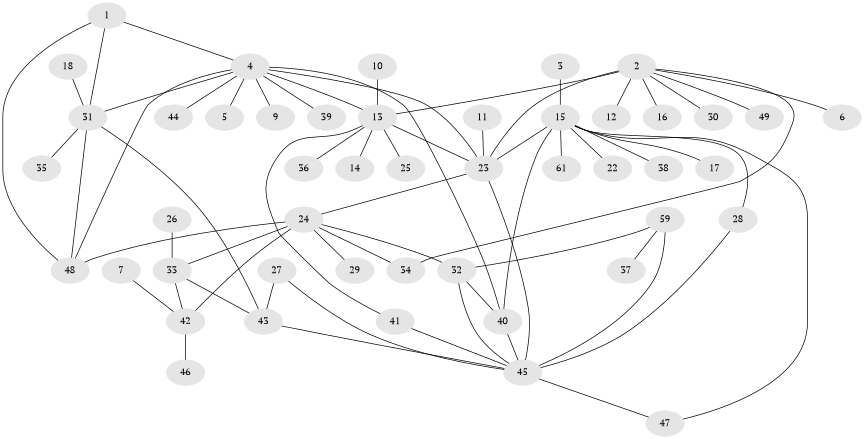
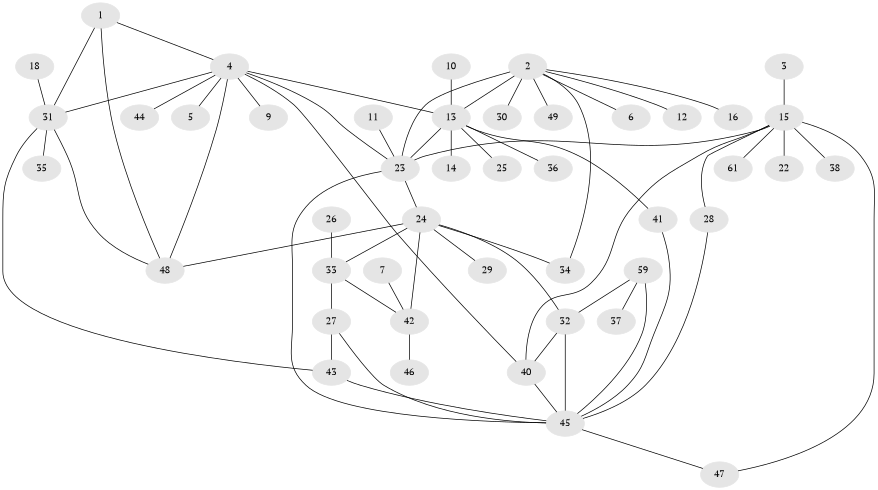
(327, 118) -> none
(715, 169) -> none
(218, 296) -> (332, 296)
